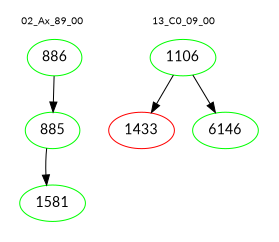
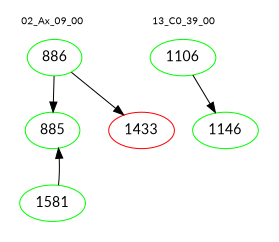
(53, 22) -> (53, 22)
(184, 22) -> (184, 22)
(165, 89) -> (87, 85)
(225, 130) -> (225, 130)
(46, 162) -> (59, 172)
